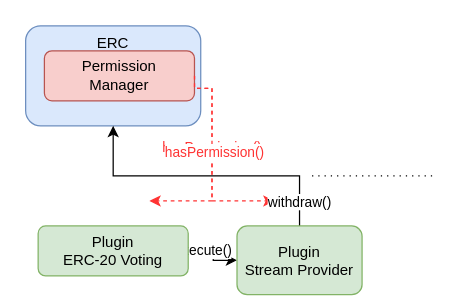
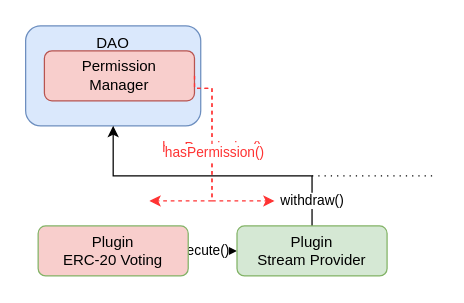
(113, 43) -> (113, 43)
(113, 251) -> (113, 251)
(299, 260) -> (312, 251)
